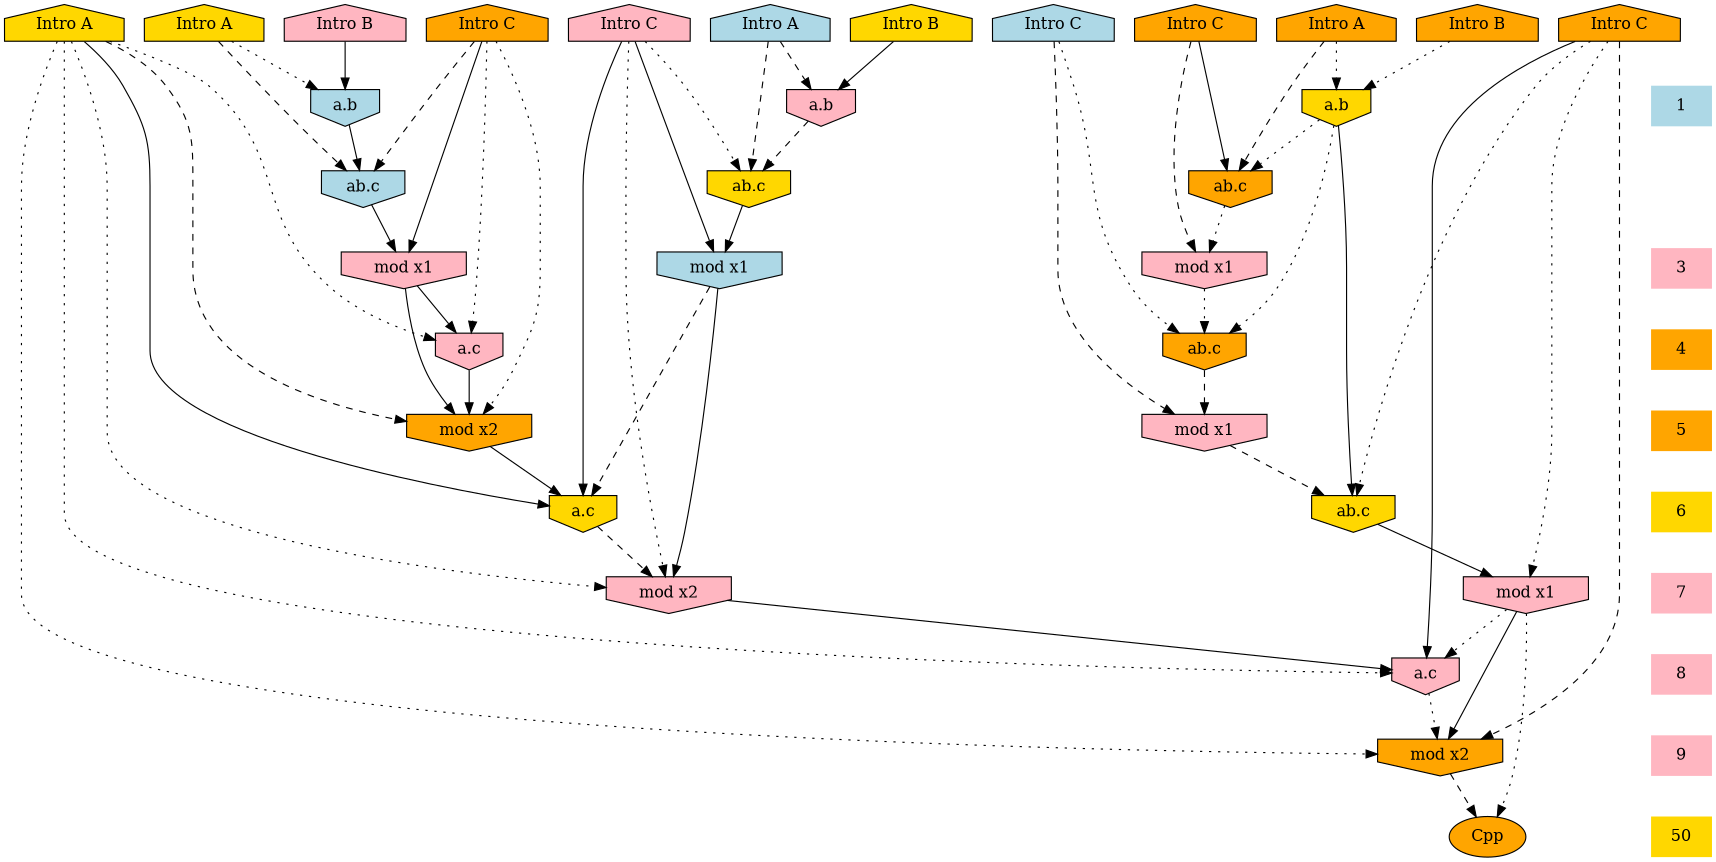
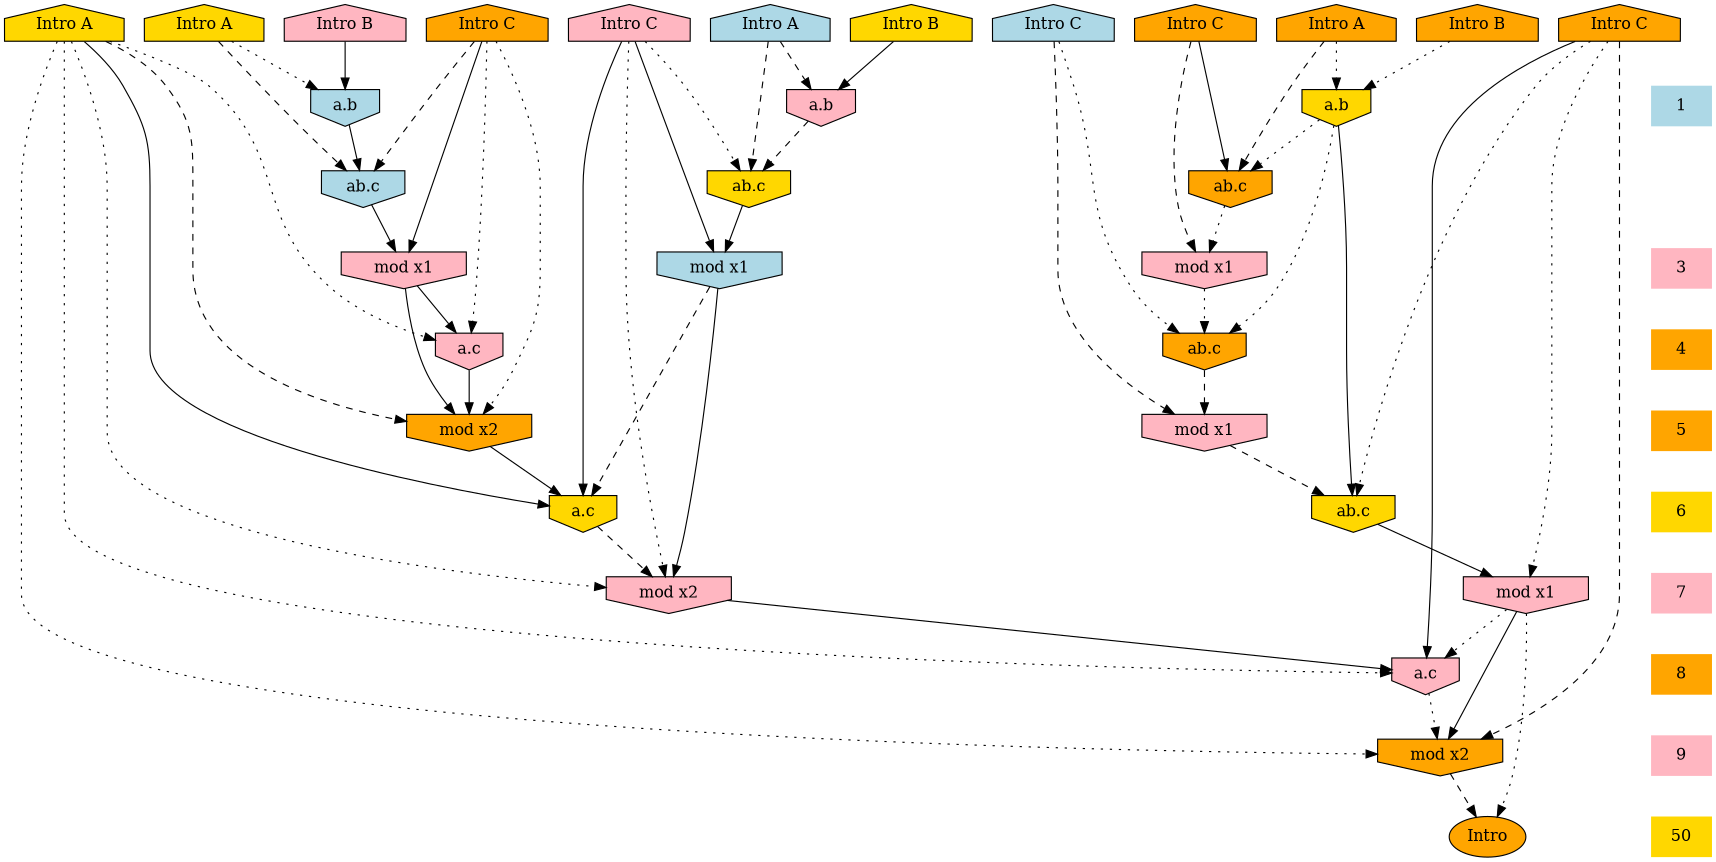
(1682, 674) -> (1682, 674)
(1488, 837) -> (1488, 837)
